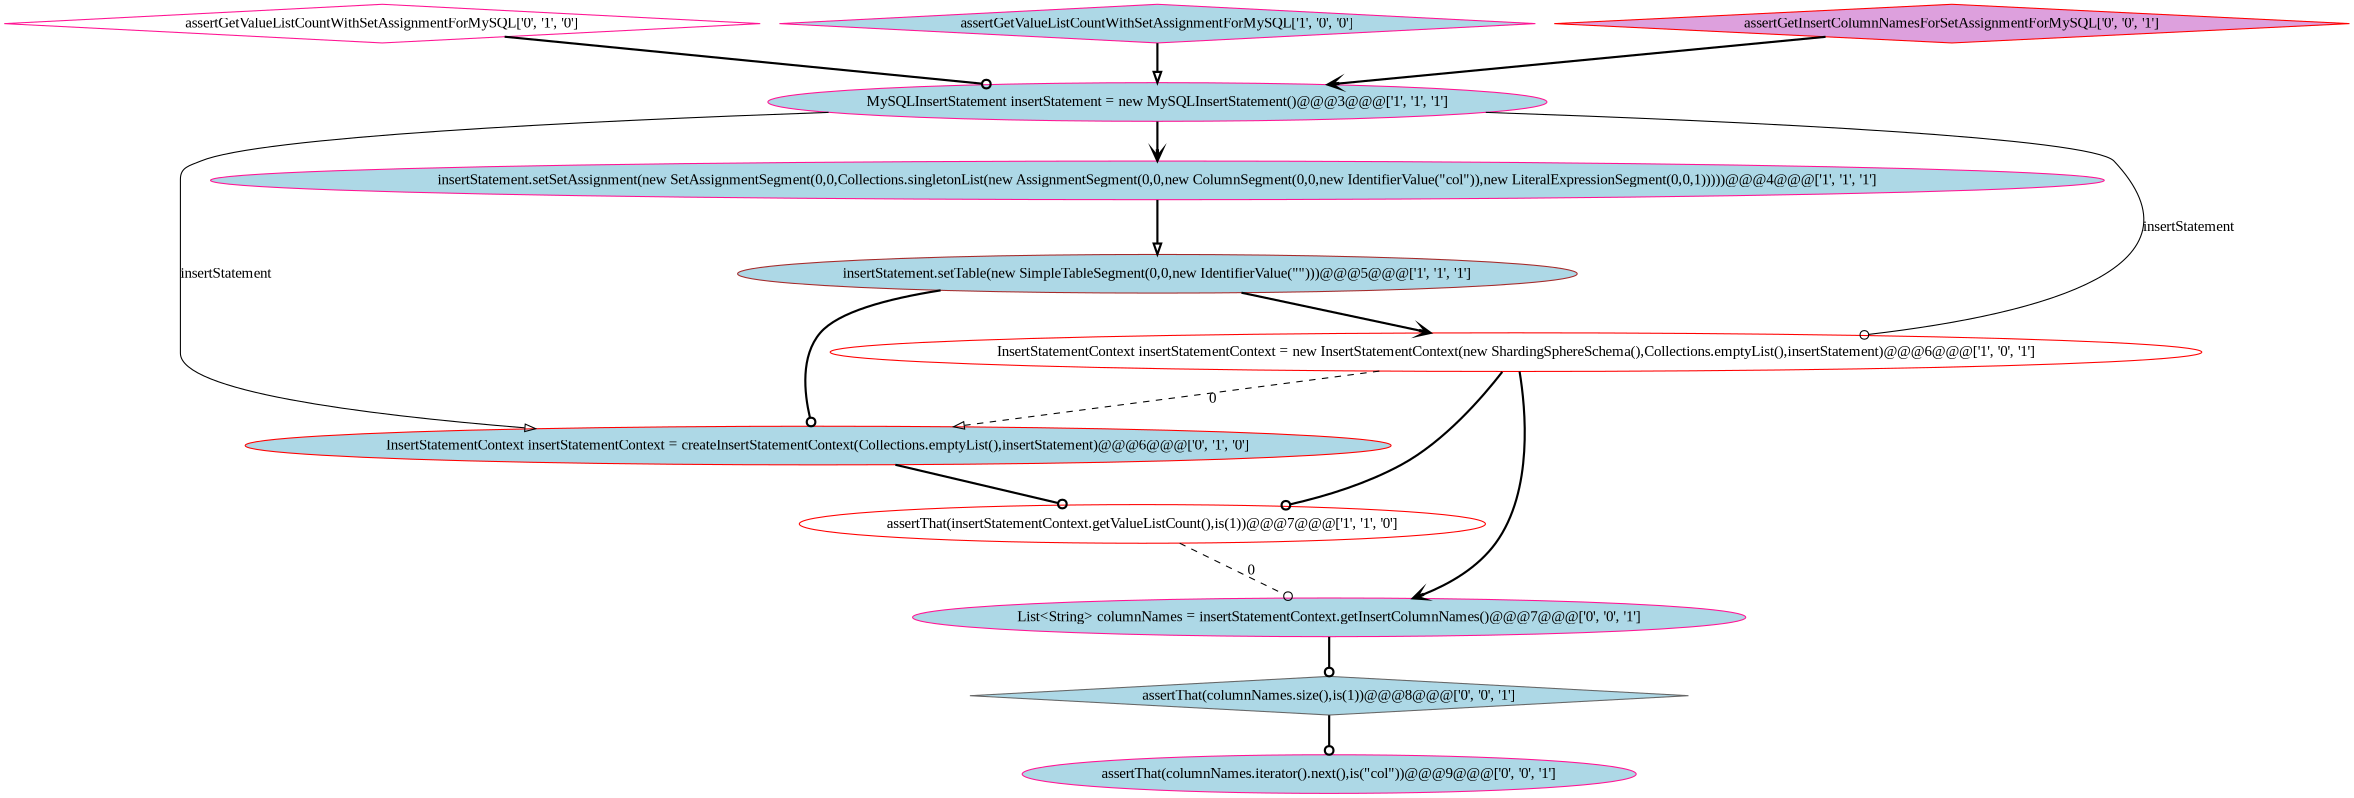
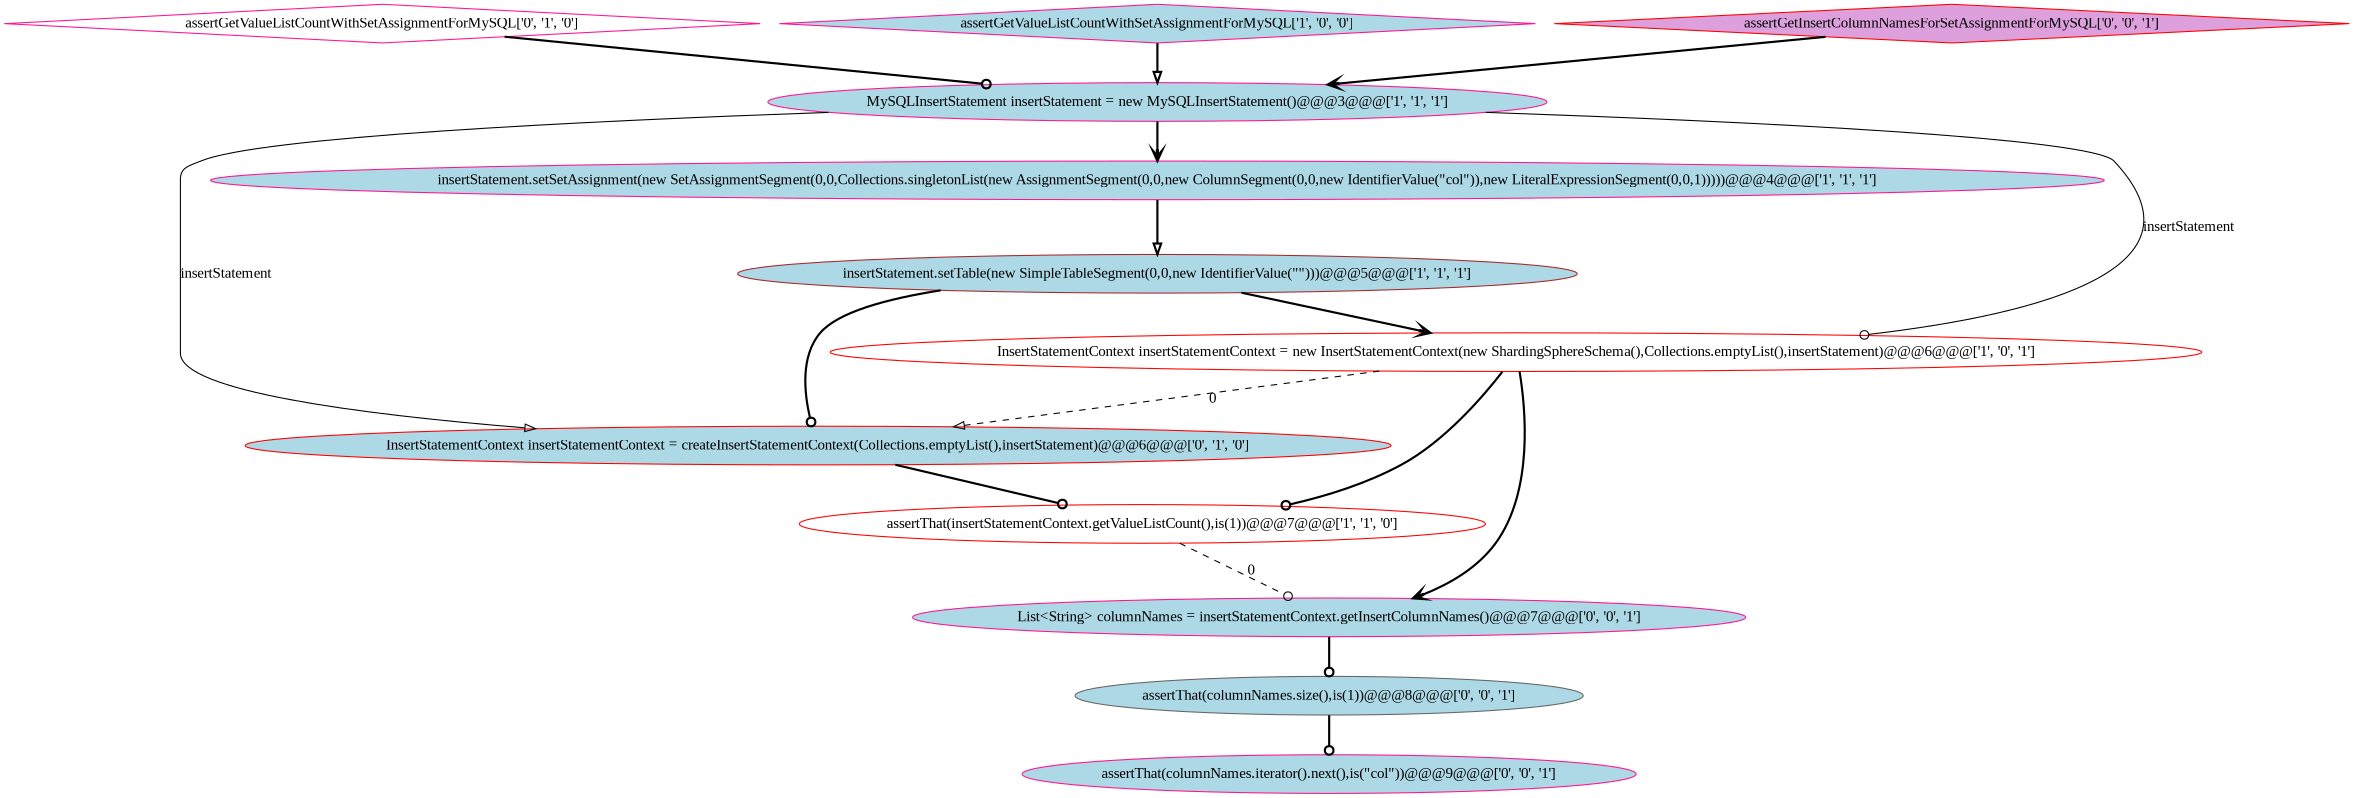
(1329, 696) -> (1329, 696)
